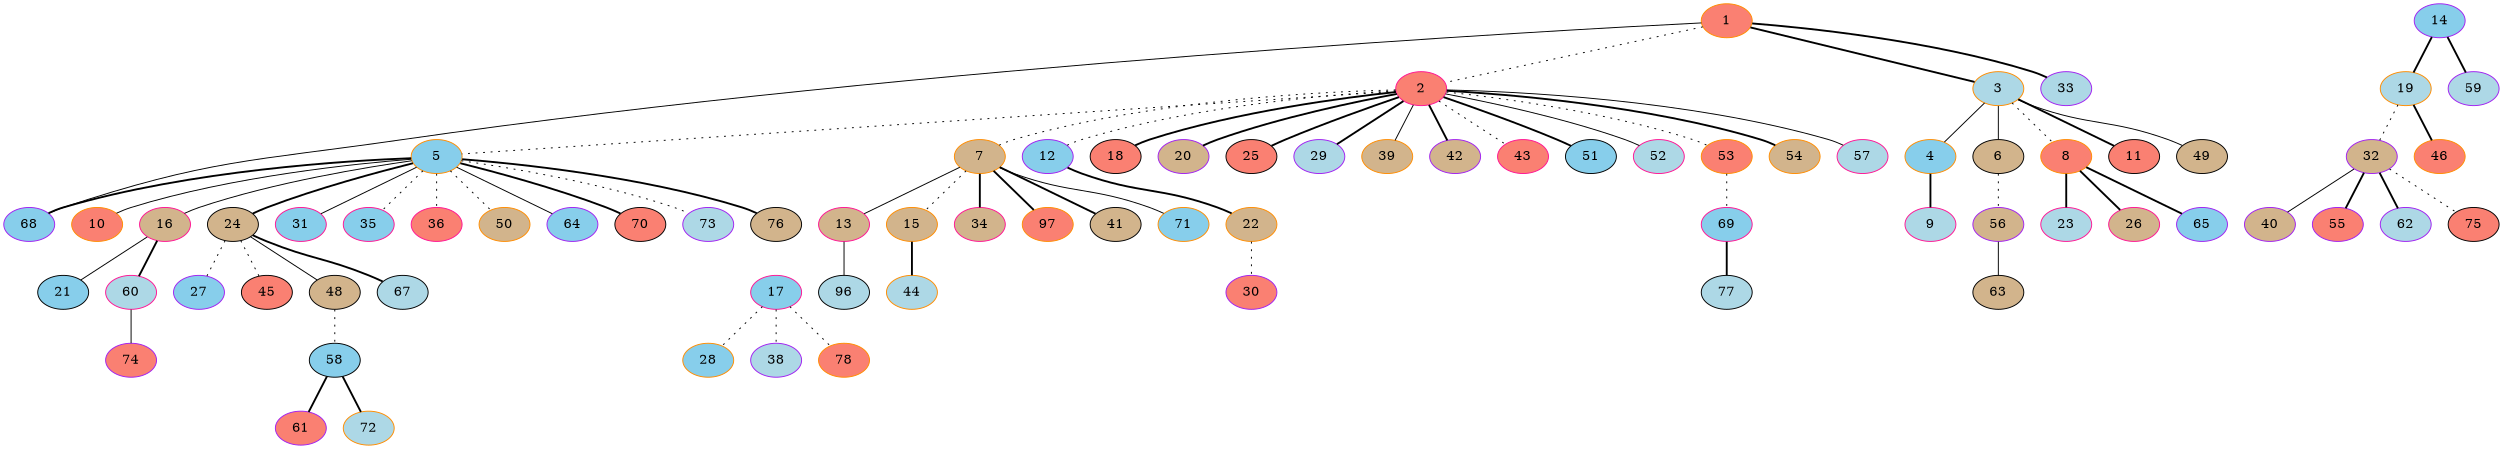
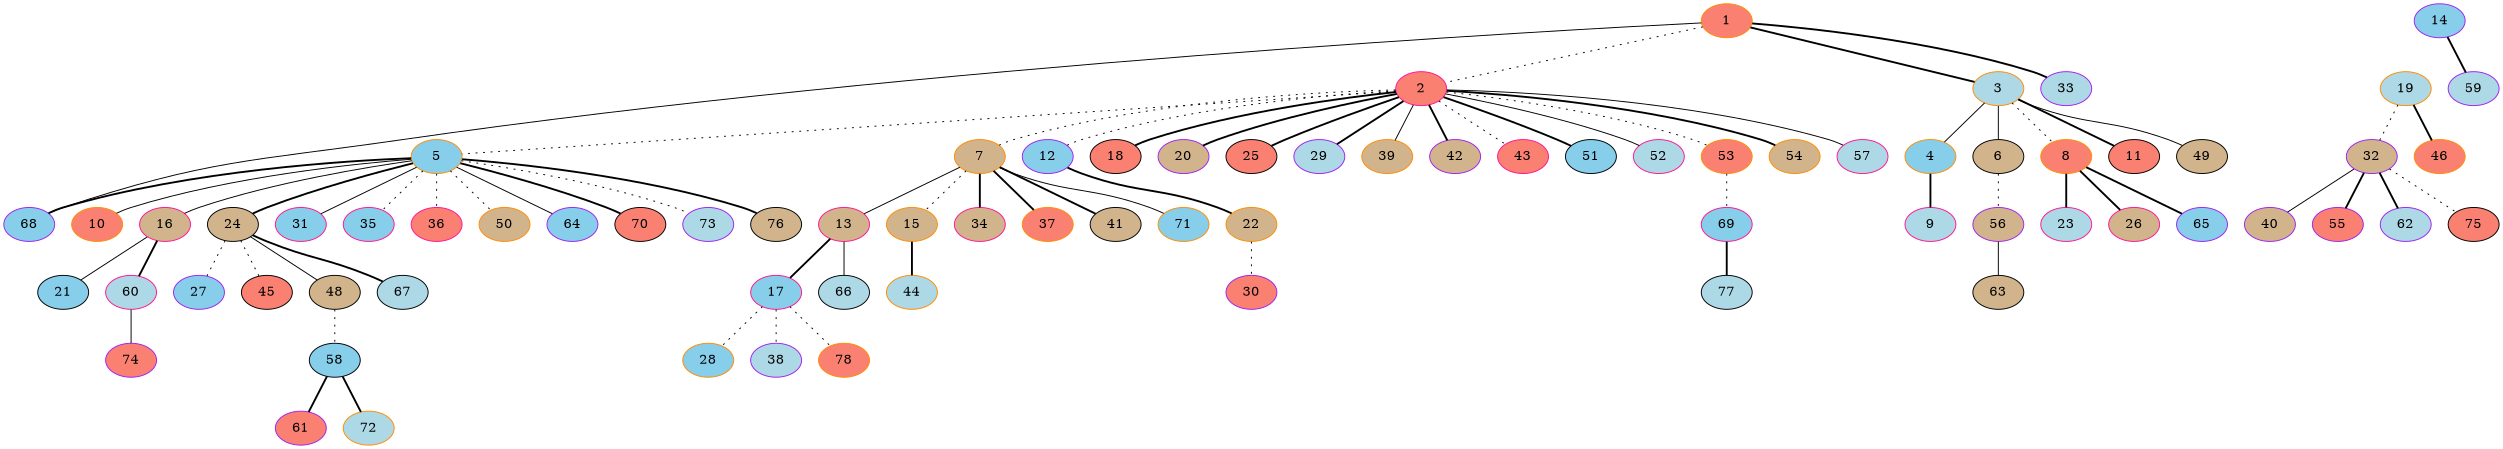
(2423, 55) -> none
(1048, 224) -> (1048, 224)
none -> (810, 258)
(844, 292) -> (844, 292)
